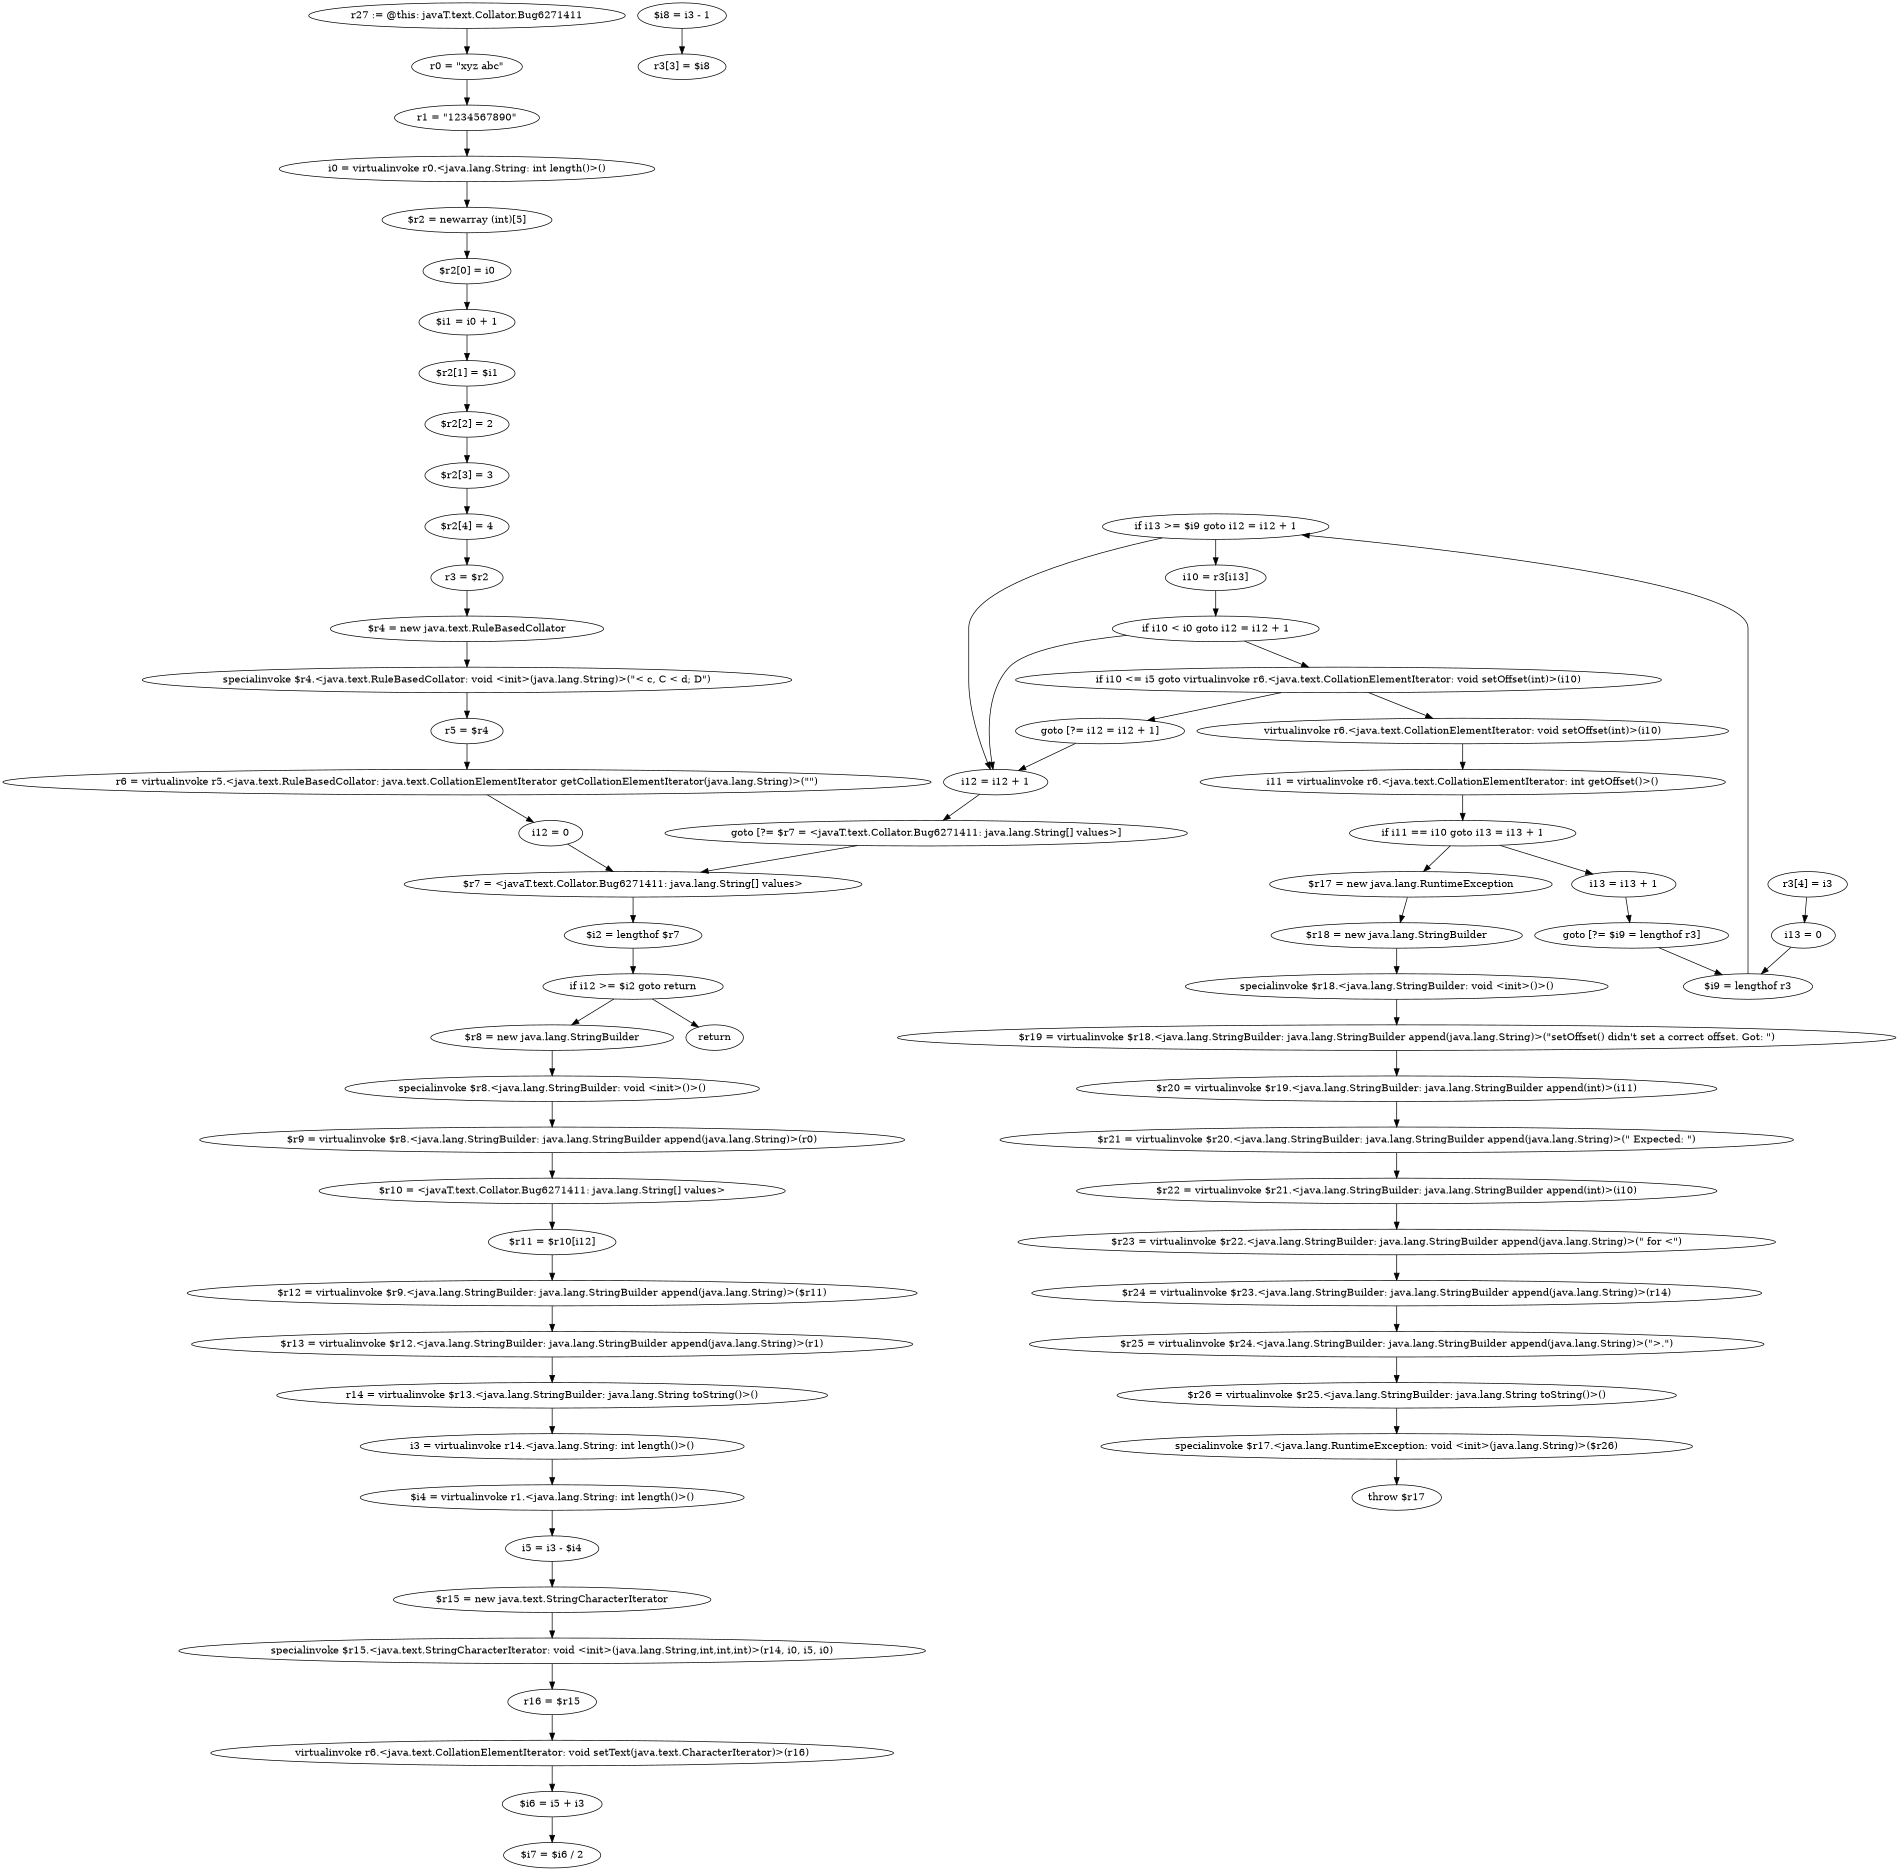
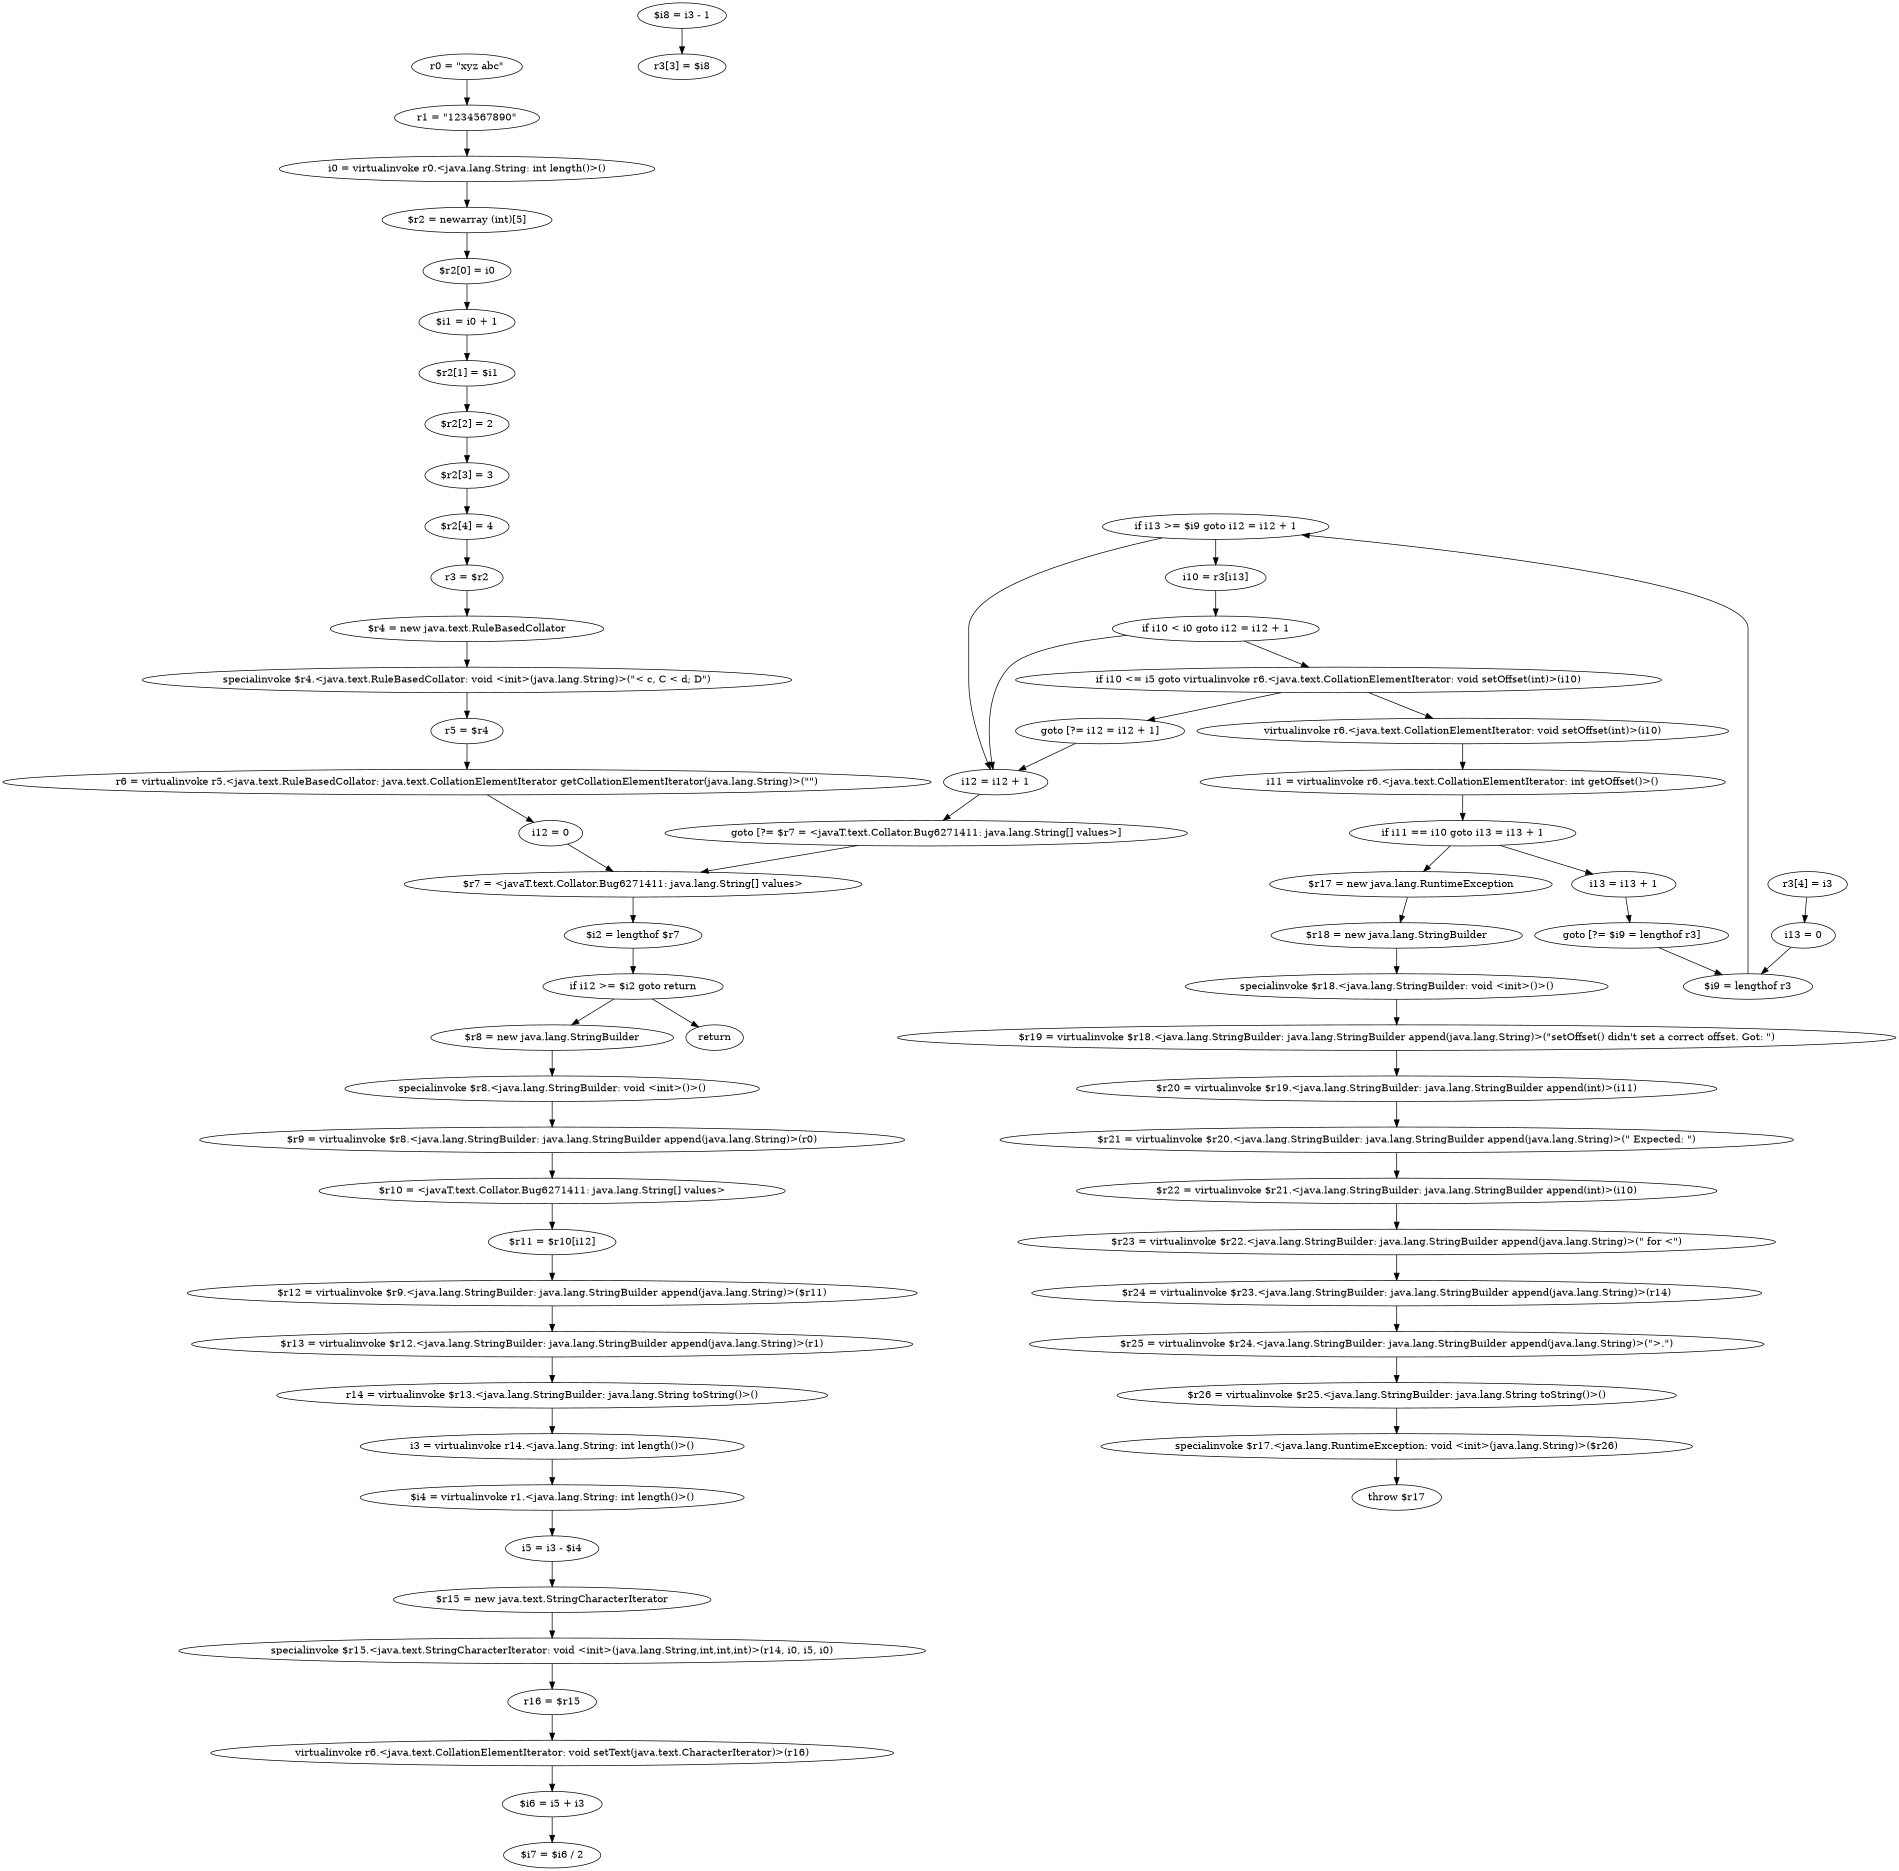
(467, 16) -> none
